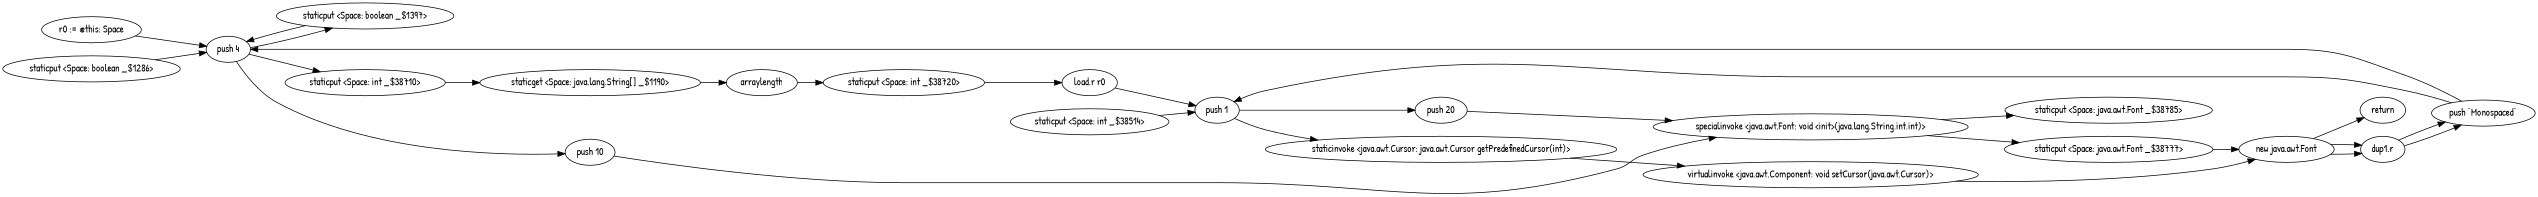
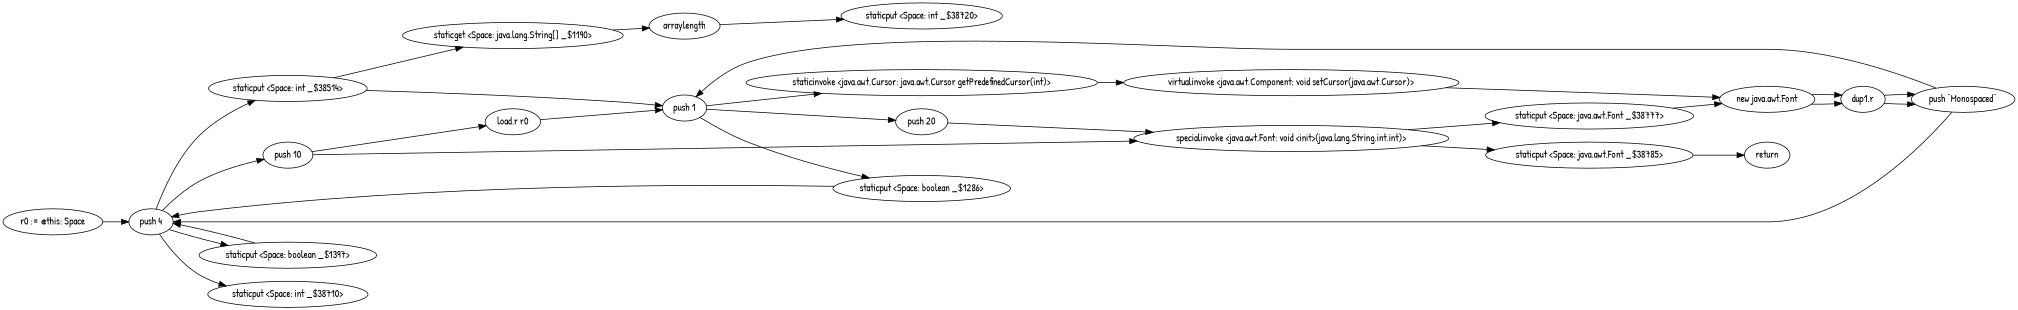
(459, 83) -> (395, 63)
(1020, 83) -> (395, 139)
(2335, 129) -> (1715, 155)
none -> (190, 146)
none -> (779, 153)
